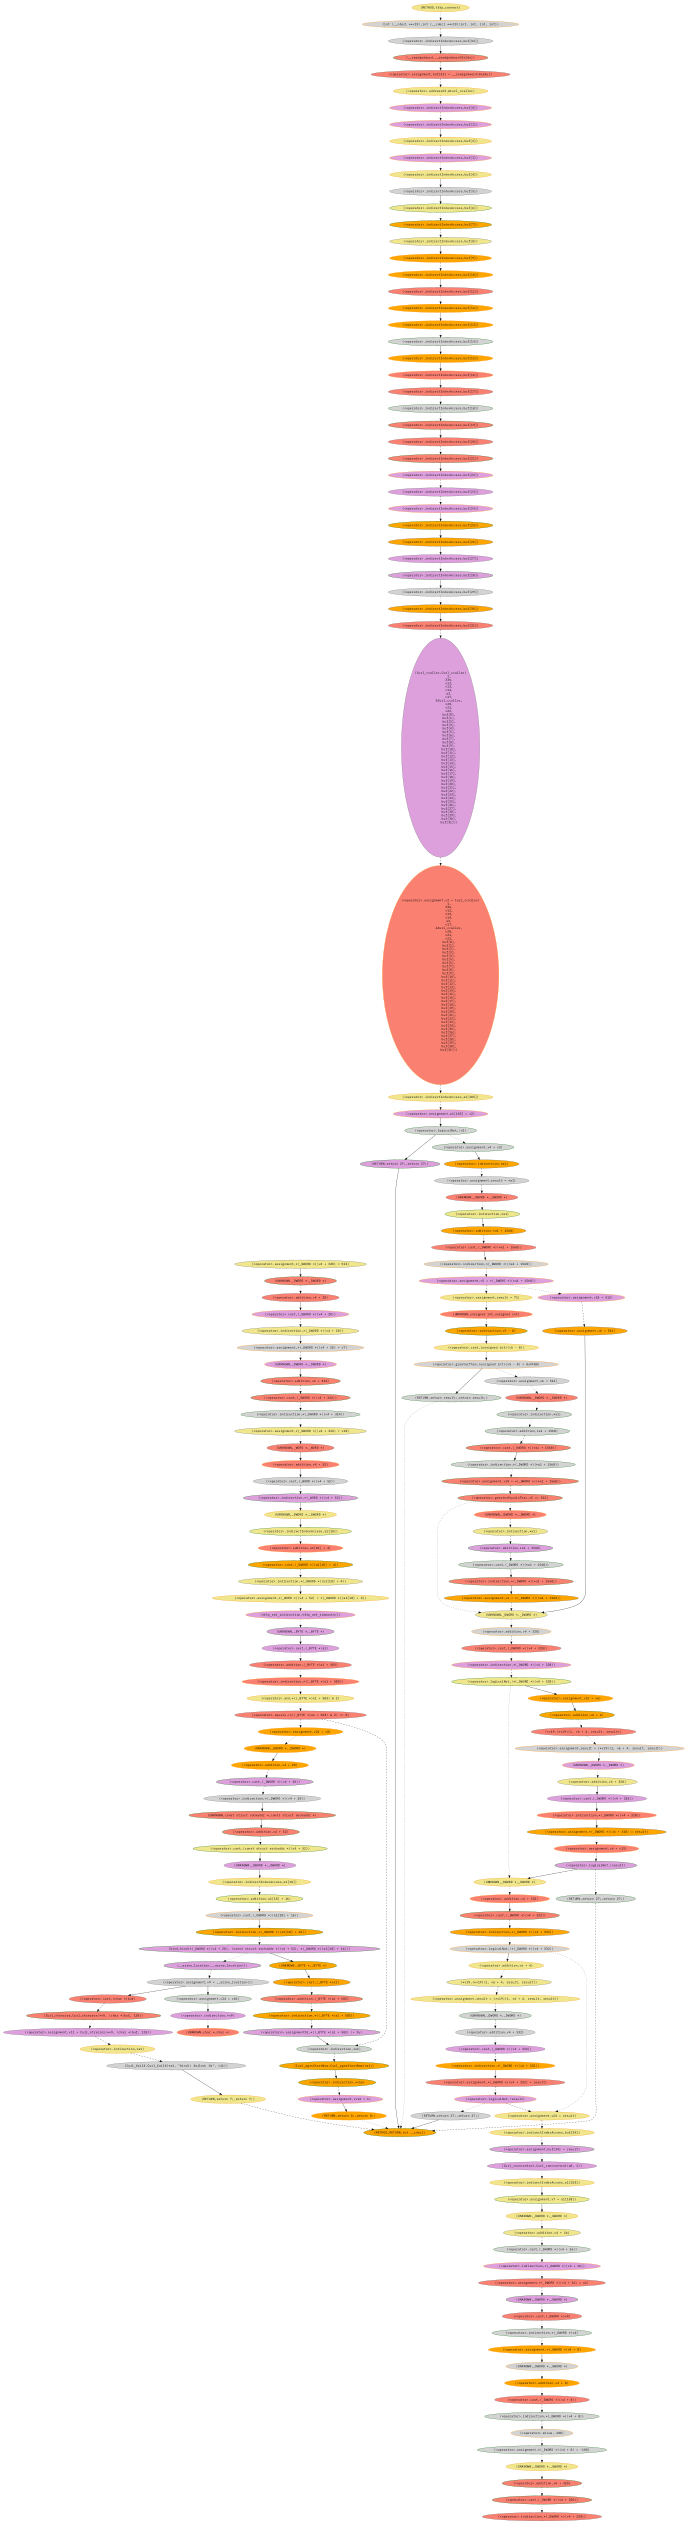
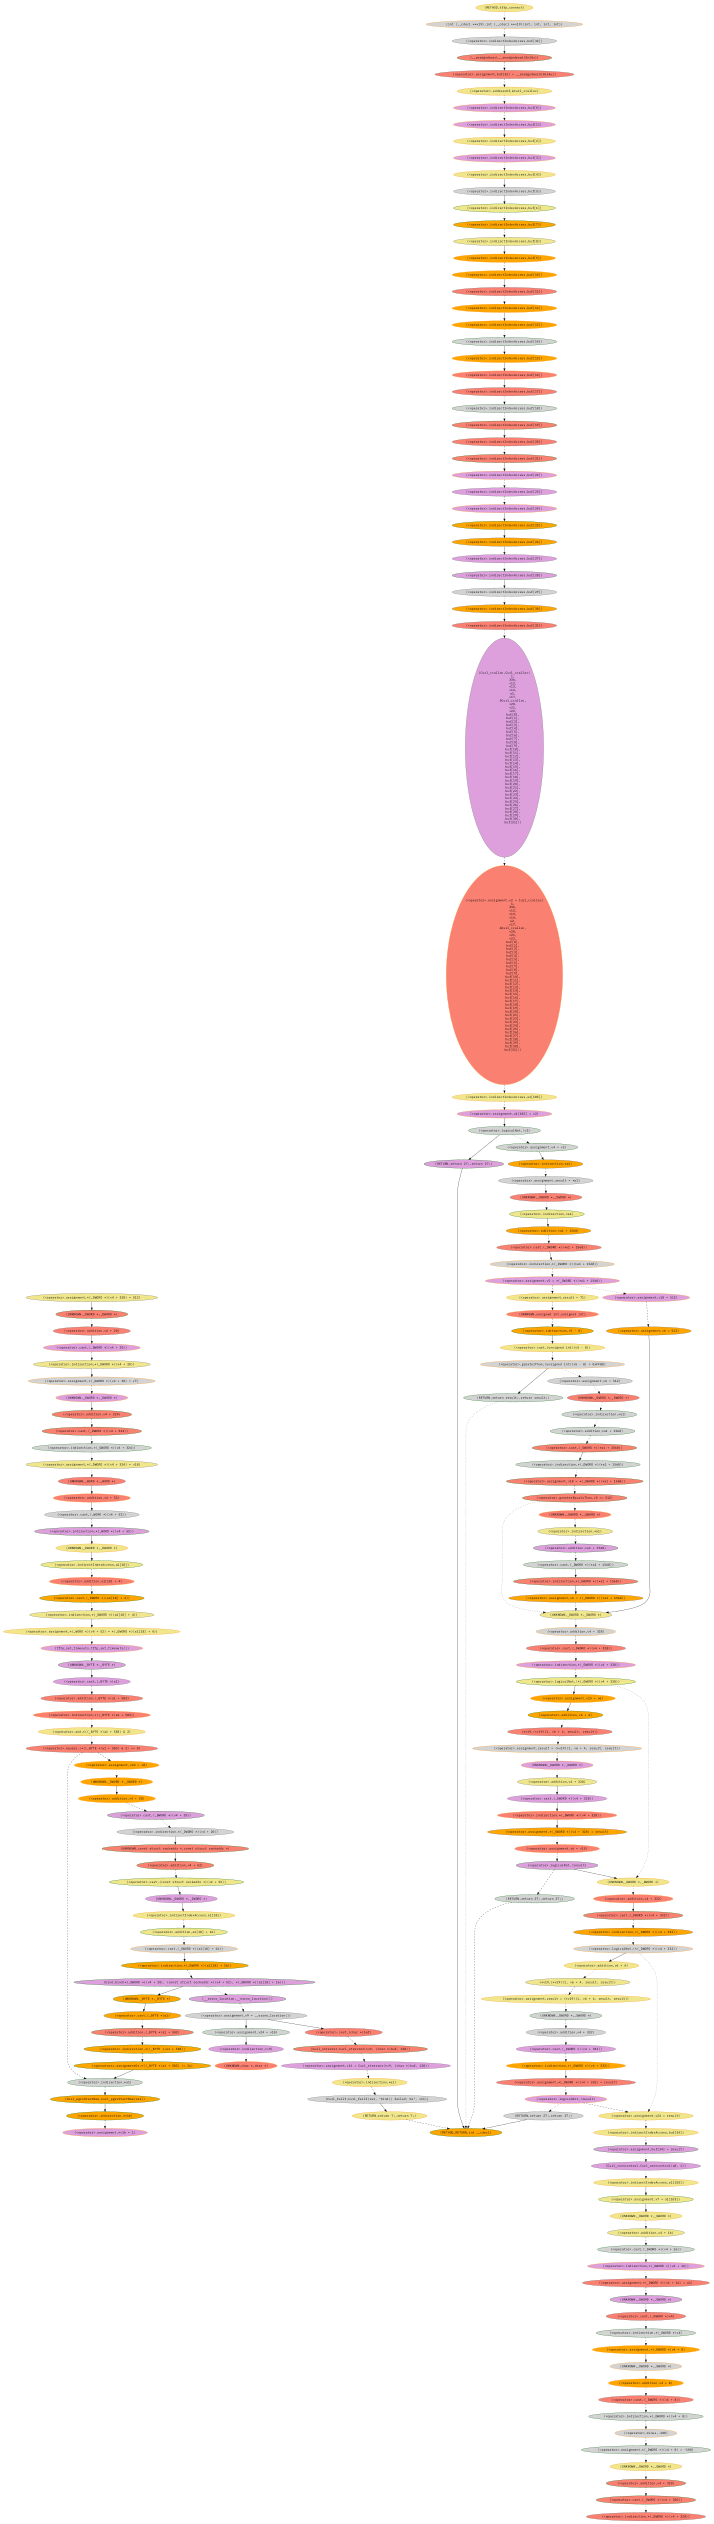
(301, 1615) -> (92, 1648)
(312, 2032) -> (142, 2066)
(349, 2116) -> none
